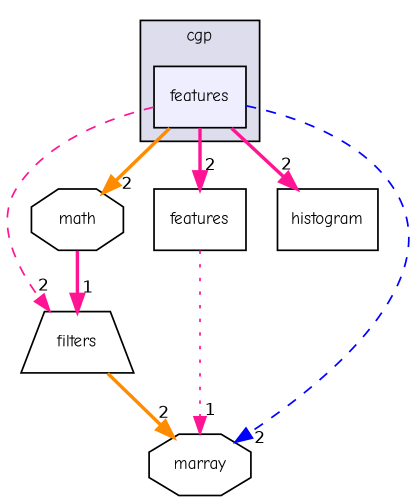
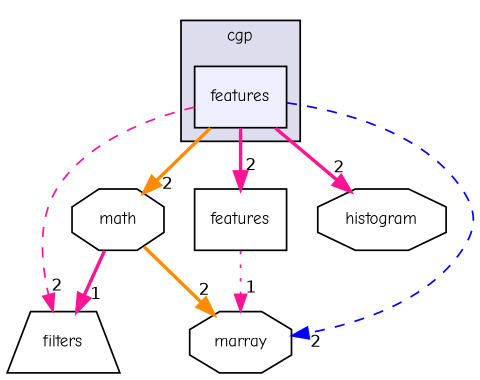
(328, 220) -> (382, 220)
(134, 399) -> (173, 275)
